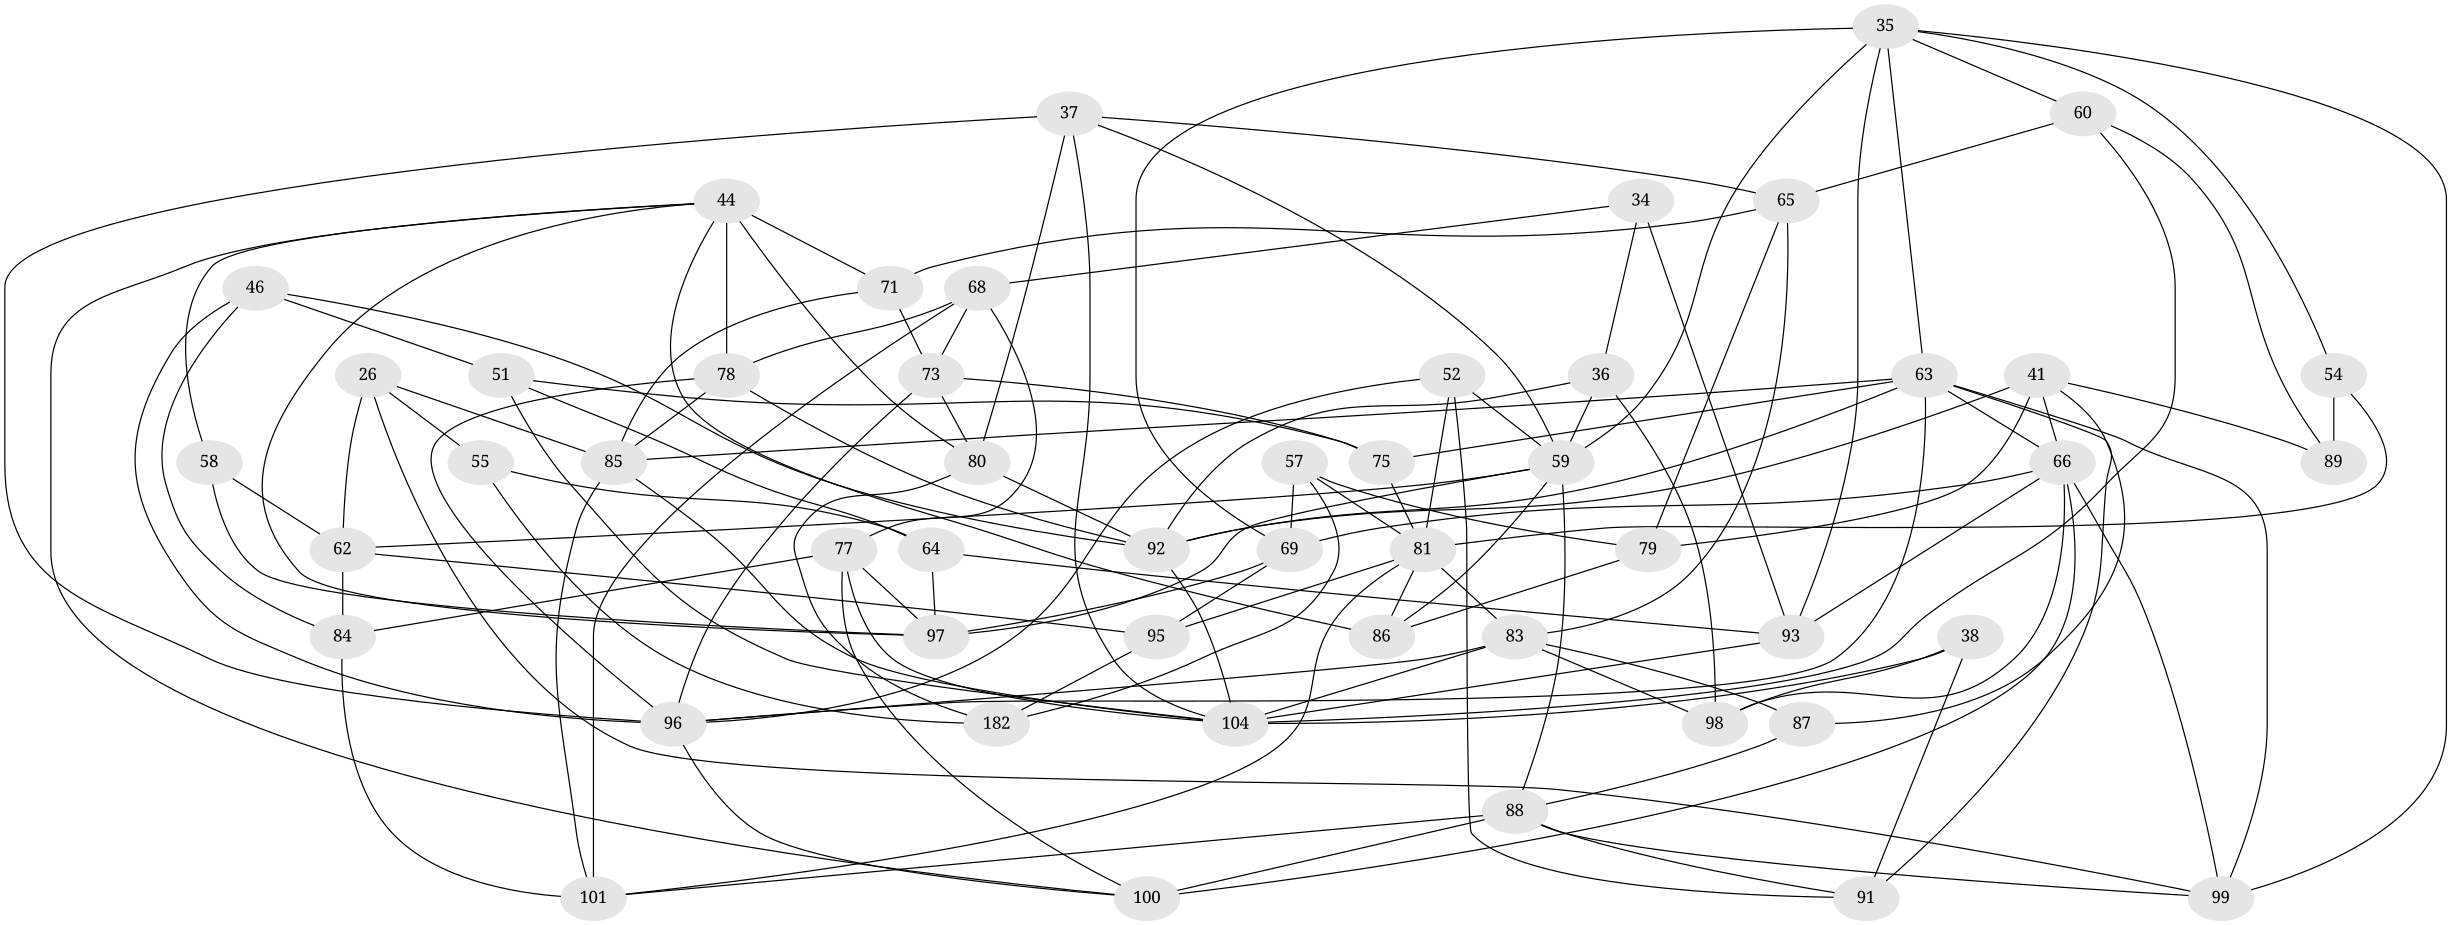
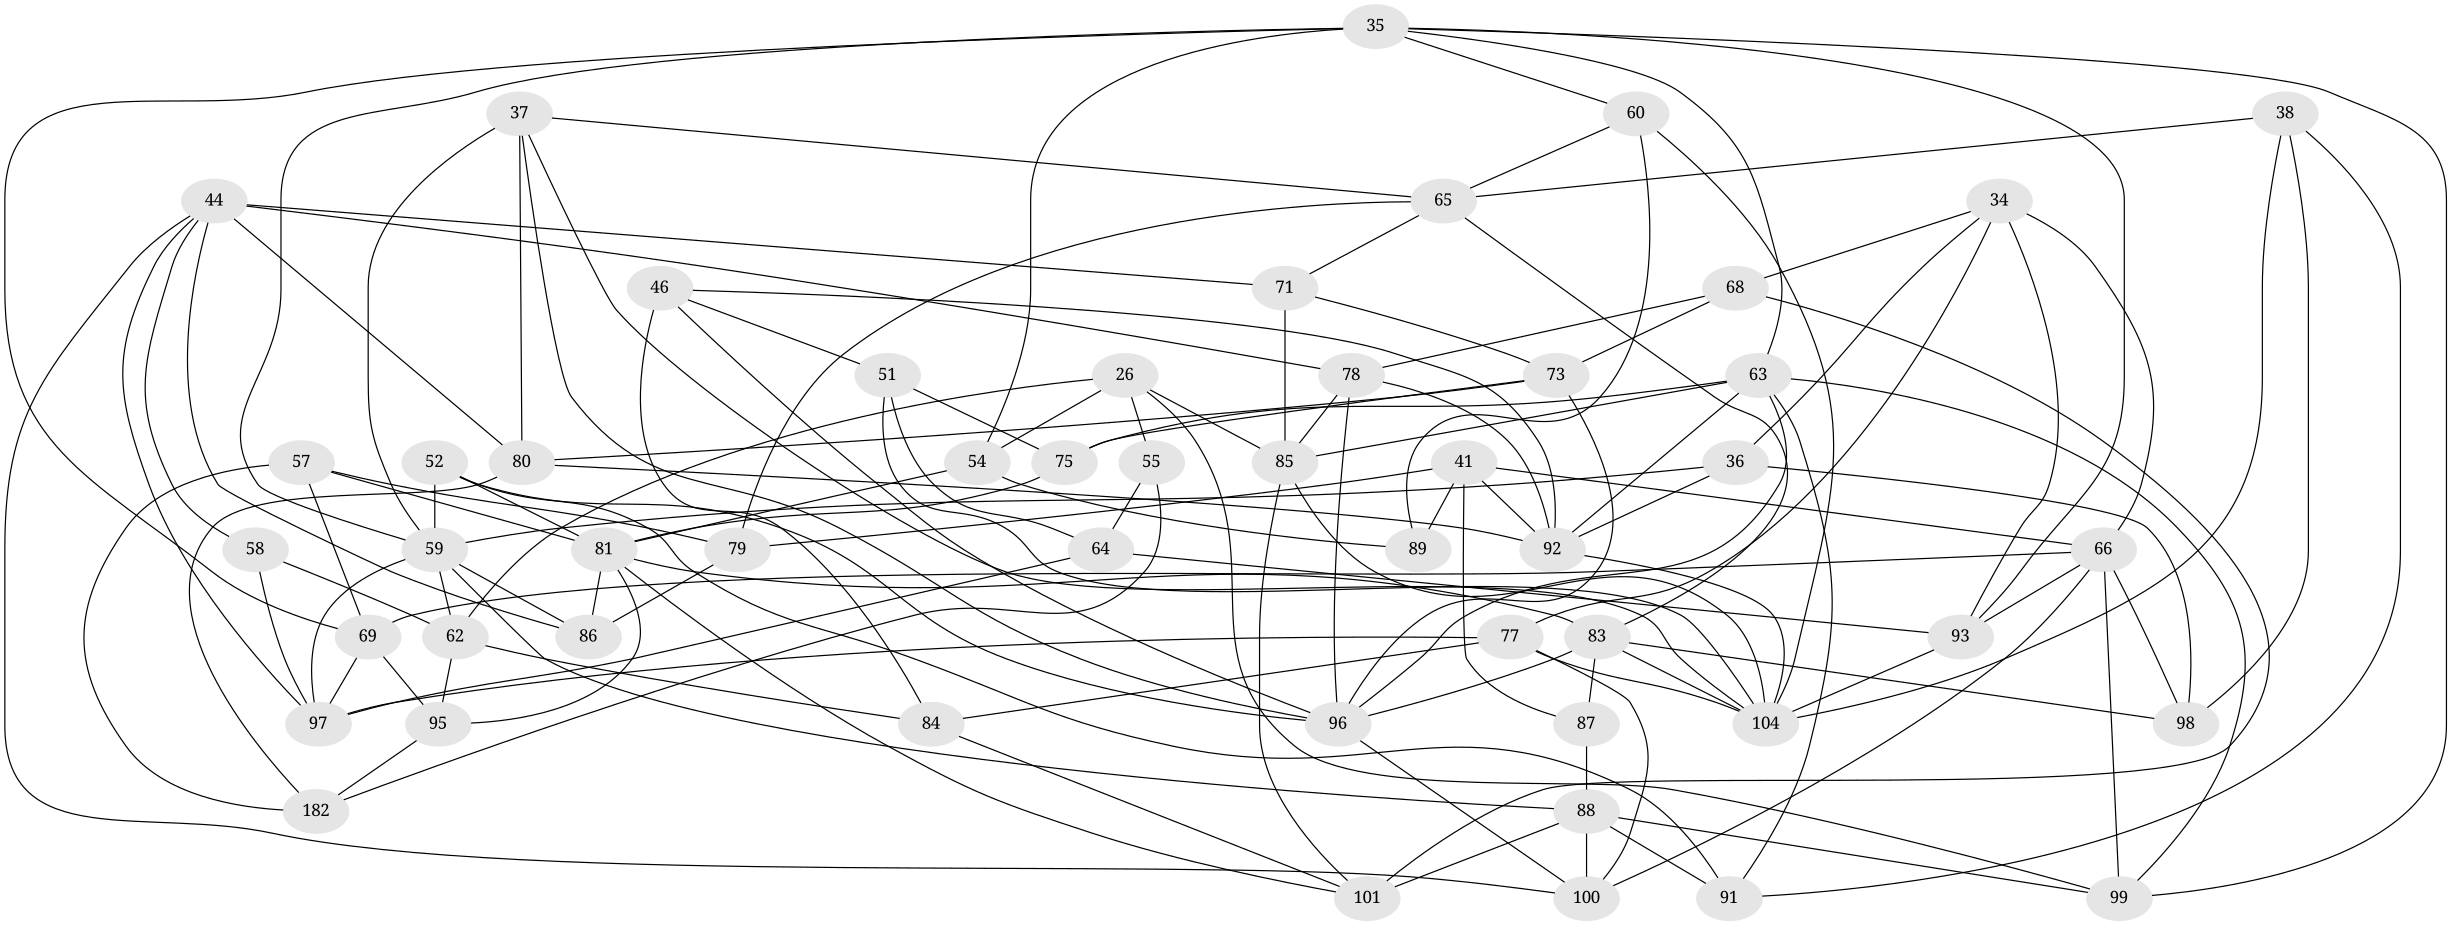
none -> (1864, 157)
none -> (1051, 419)
(1993, 419) -> (2144, 352)
(1026, 474) -> (1804, 497)
